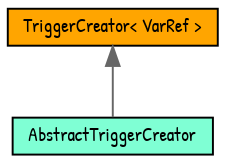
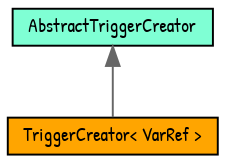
(113, 92) -> (113, 92)
